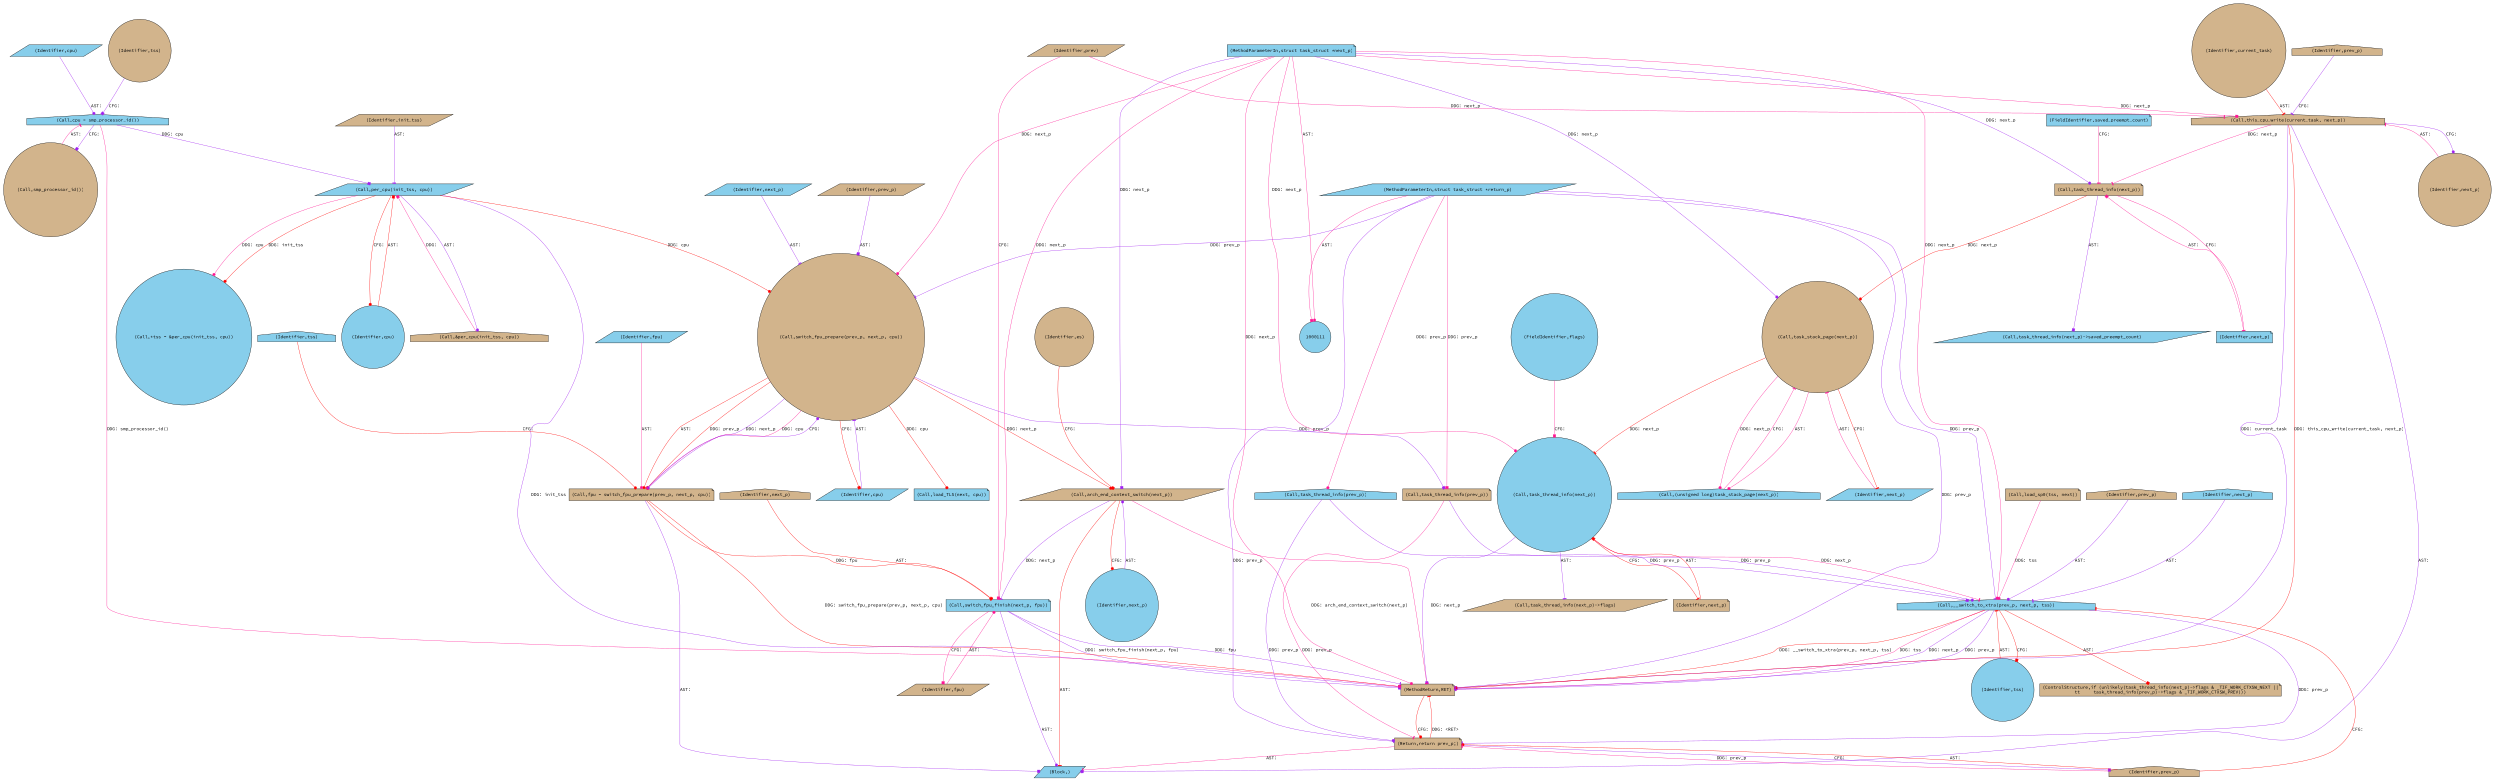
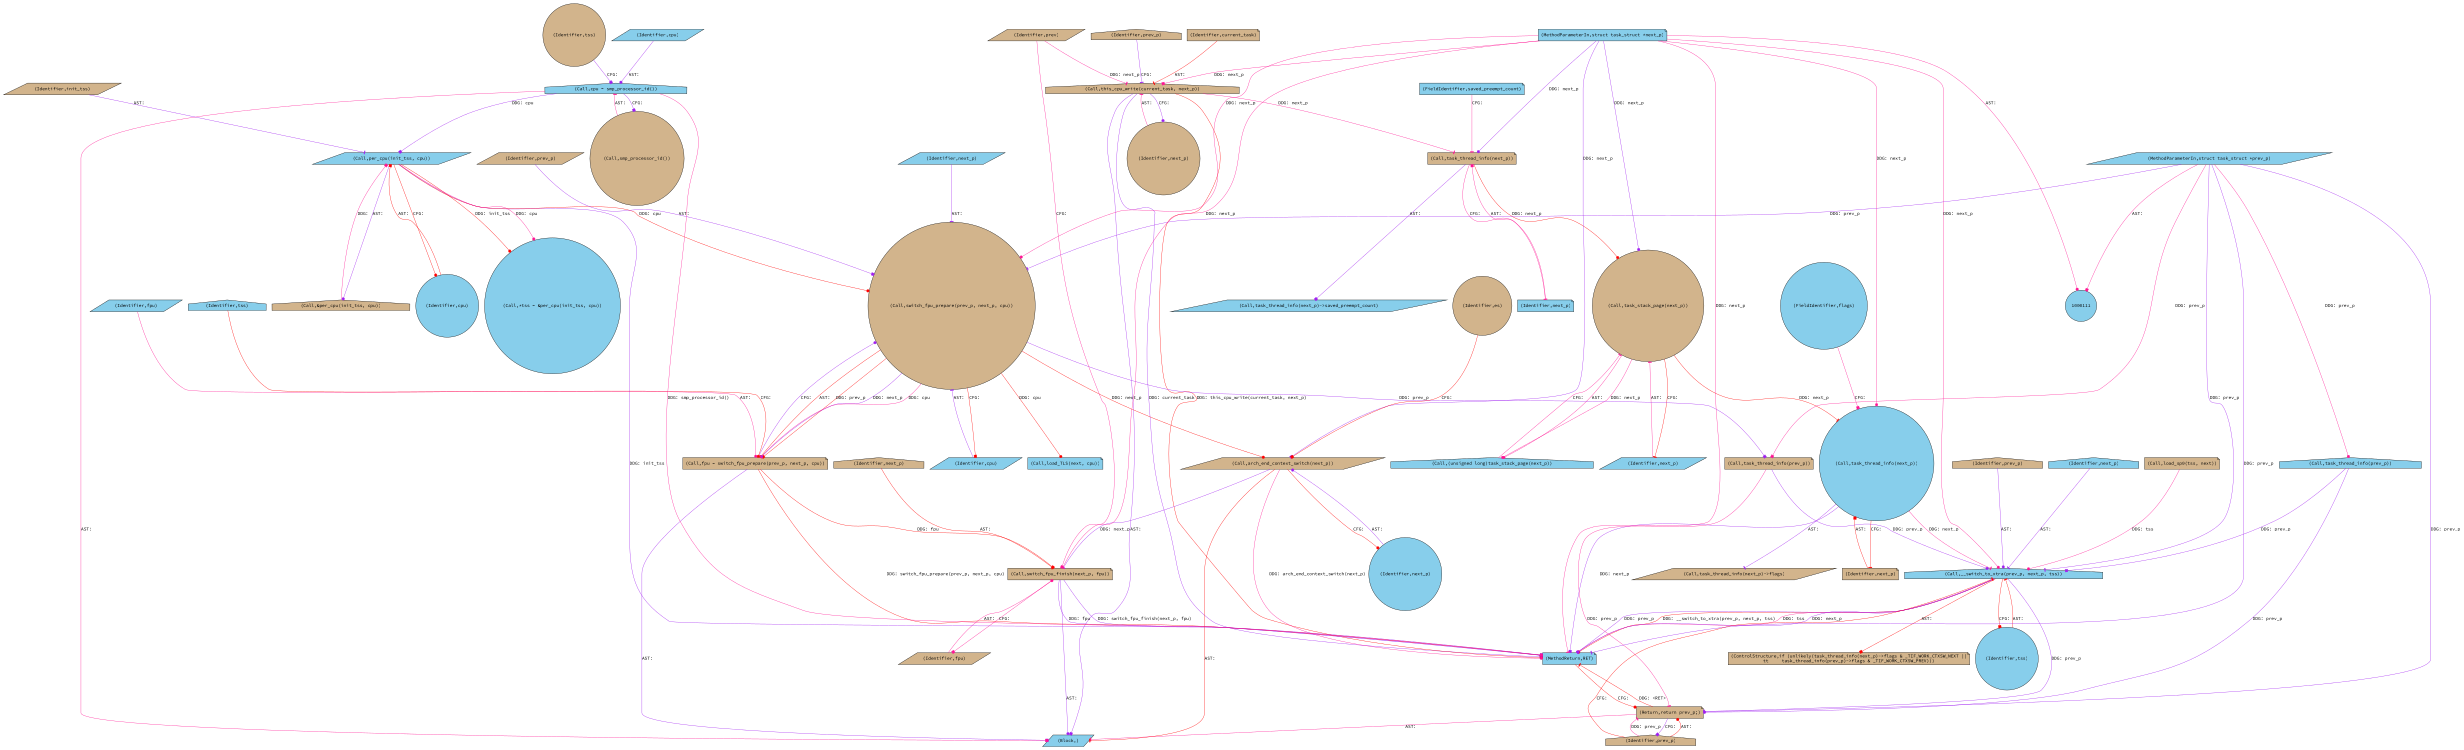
(2239, 51) -> (1223, 35)
(1448, 190) -> (2209, 158)
(998, 605) -> (1060, 574)
none -> (81, 680)
(1428, 690) -> (1569, 659)
